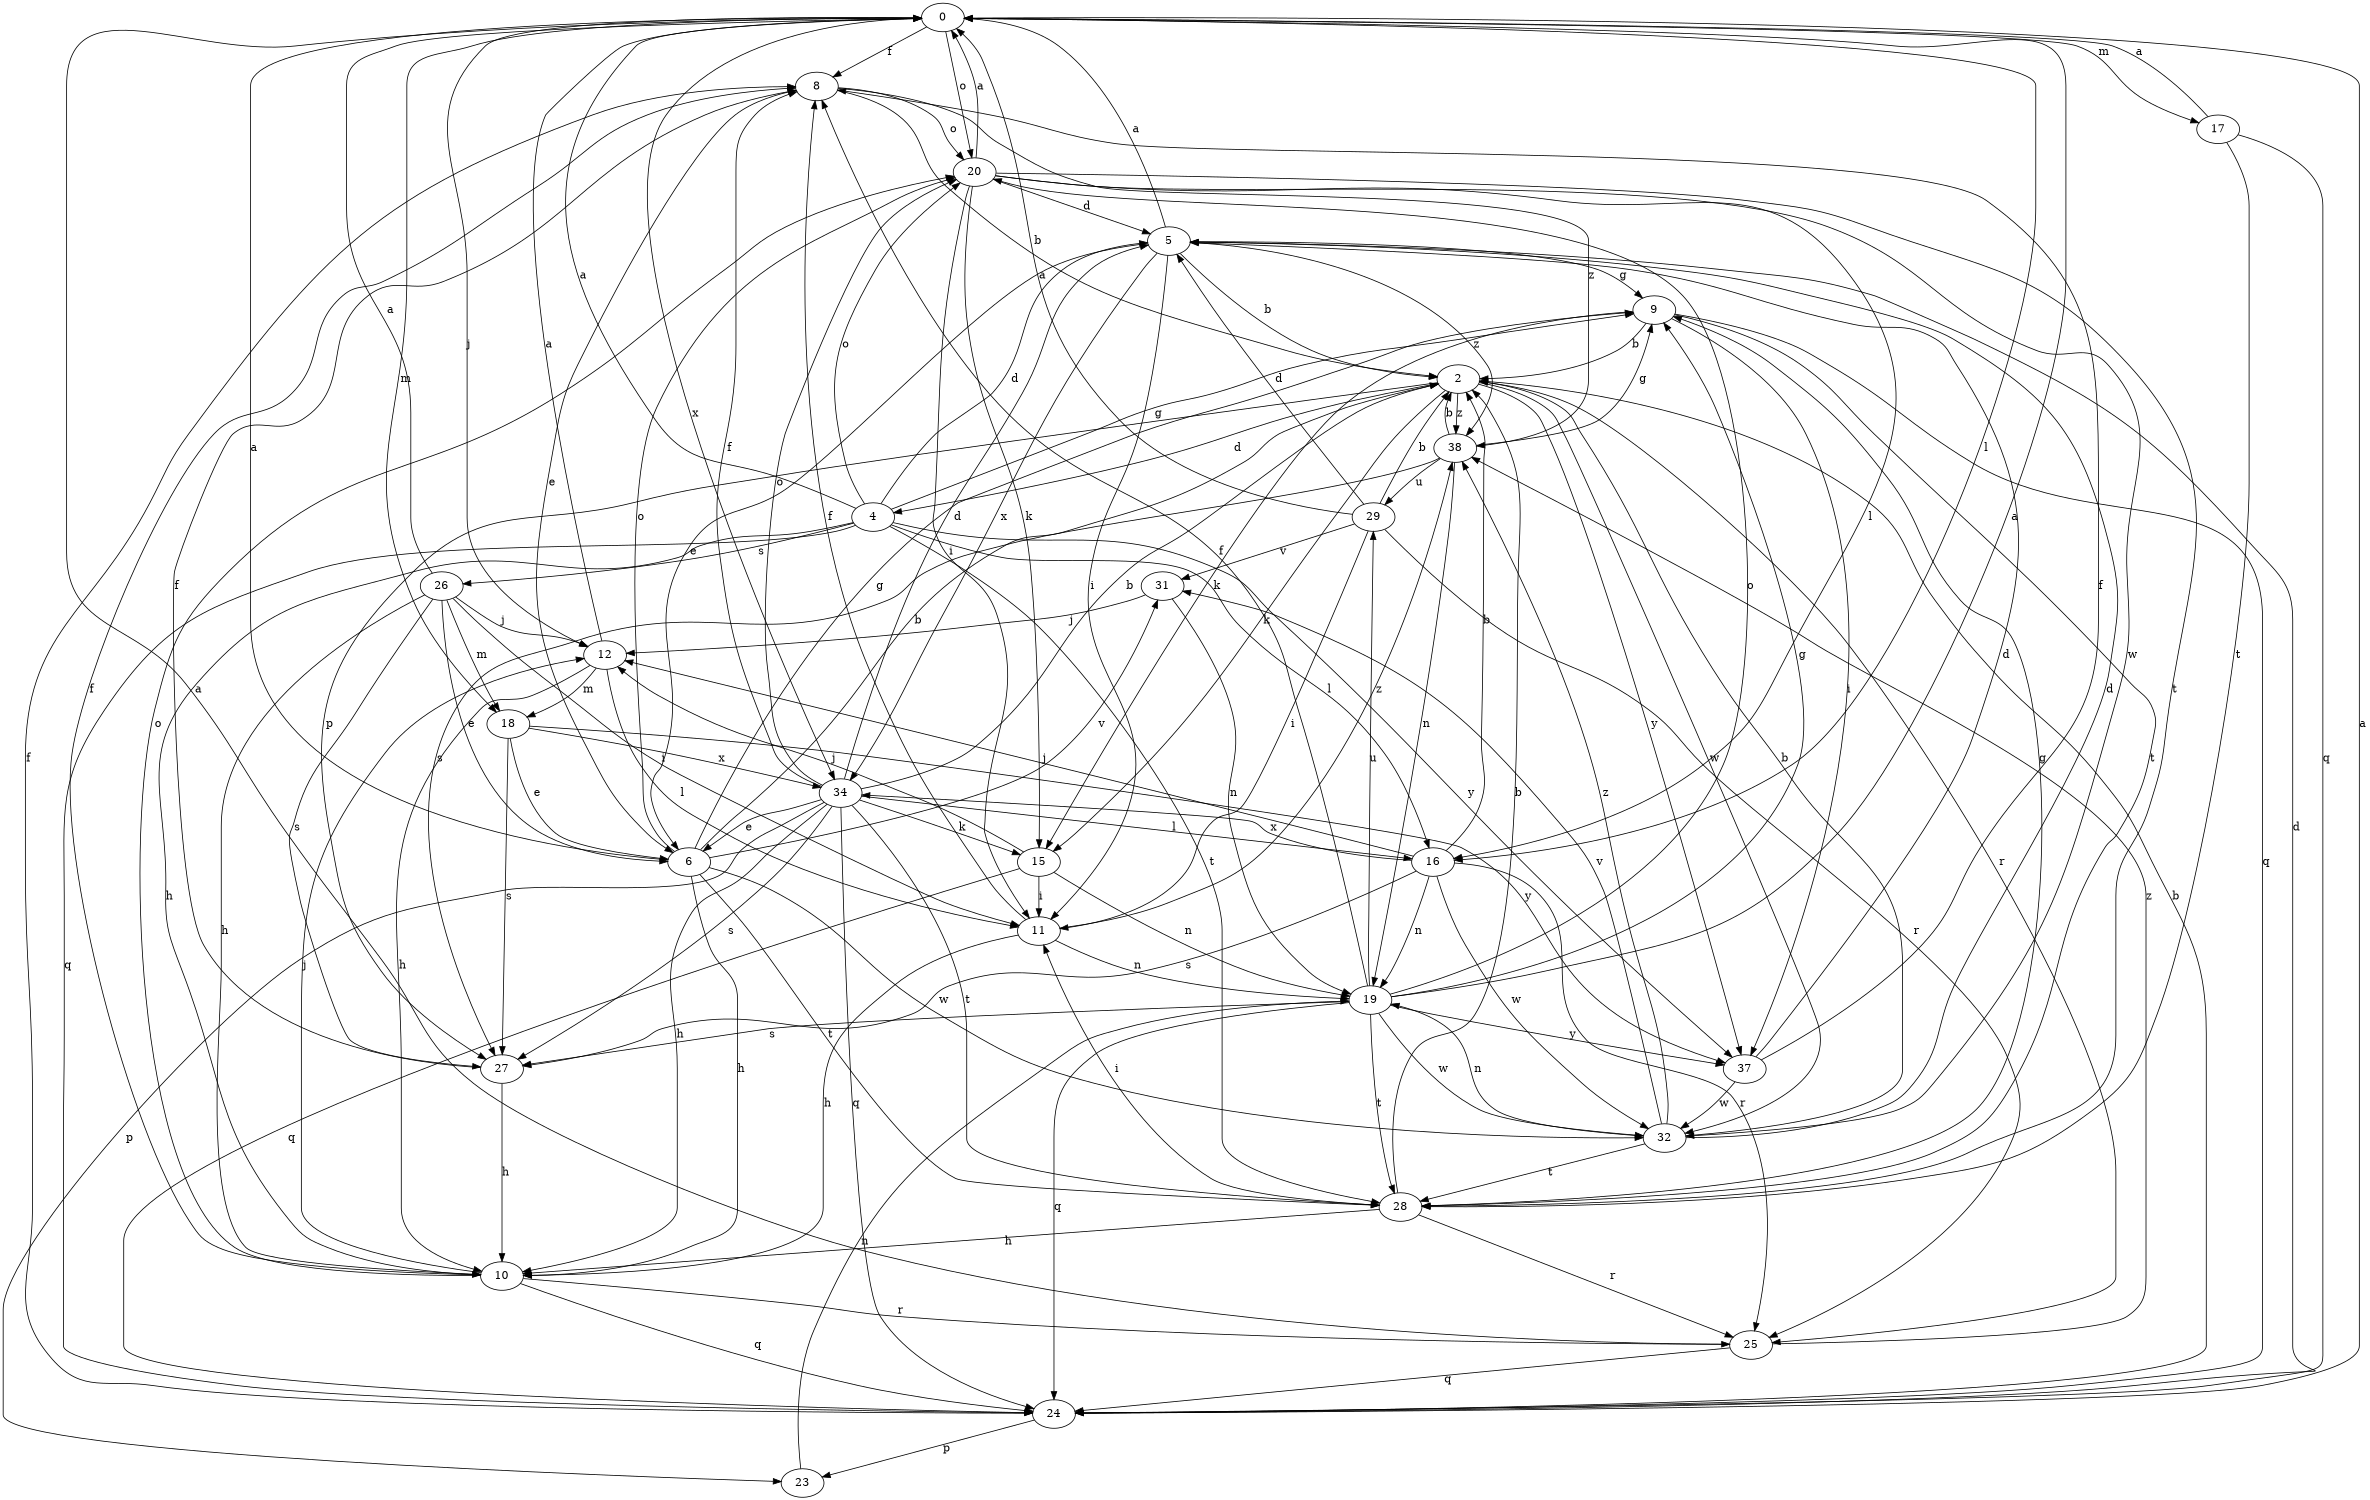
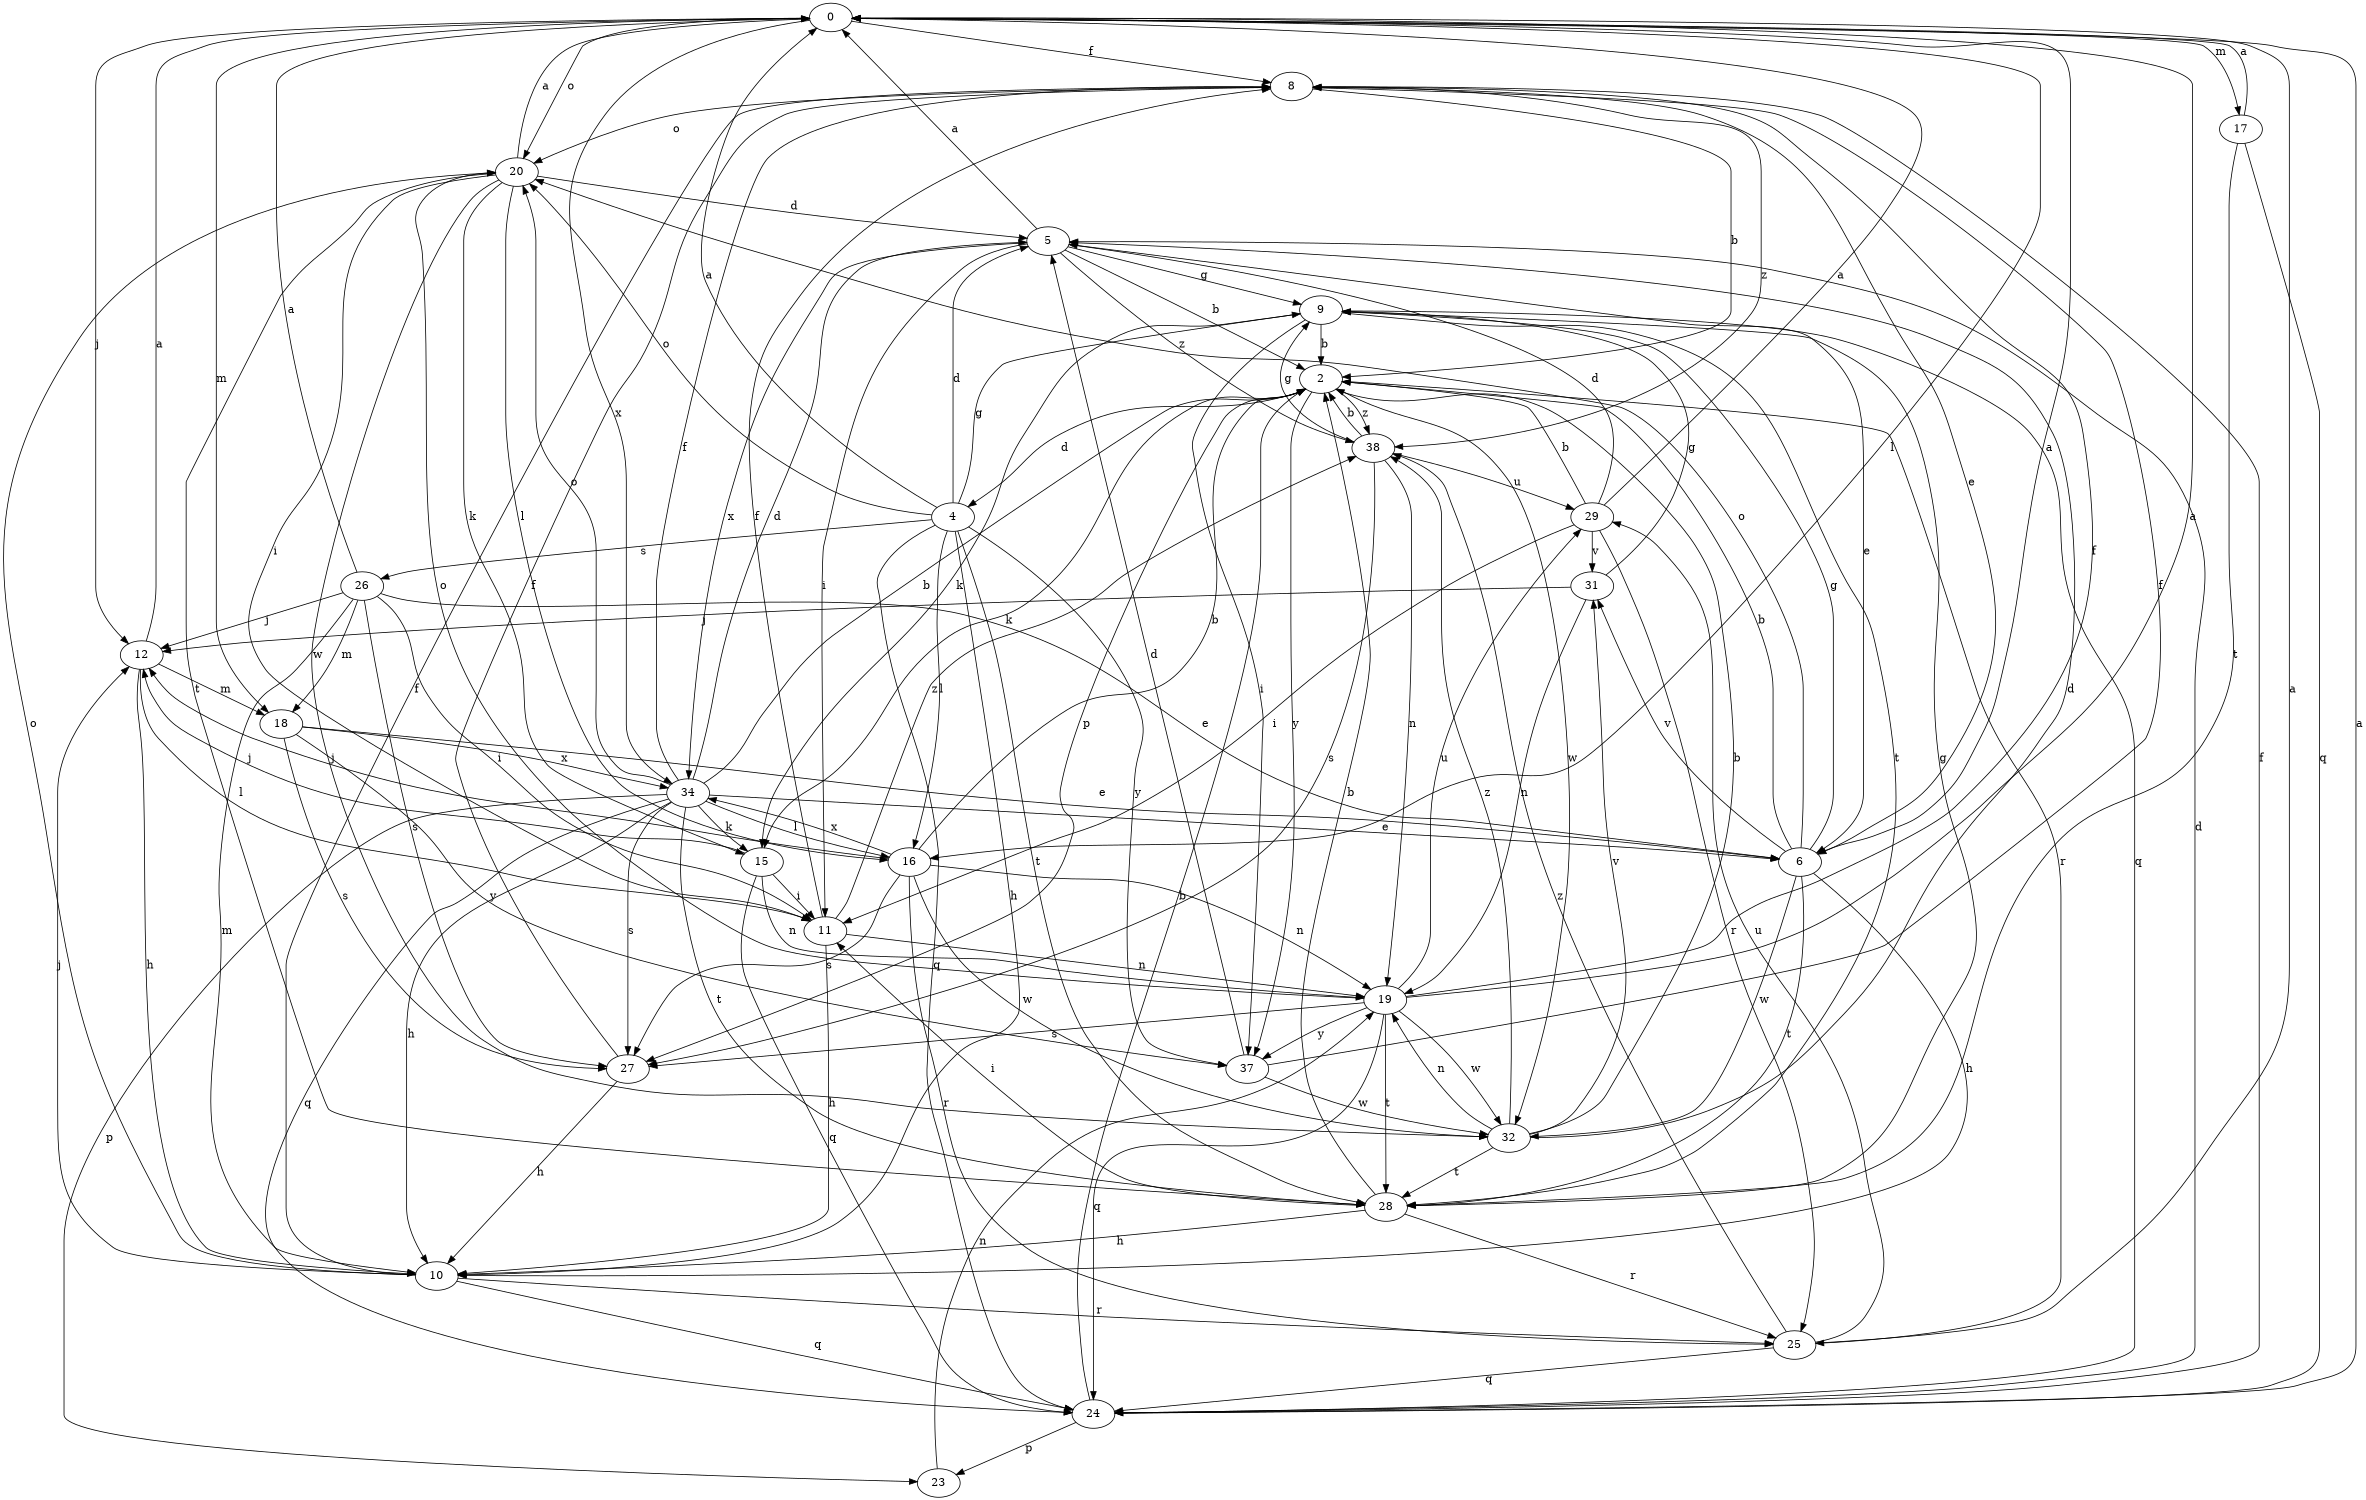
(1780, 797) -> (1640, 355)
none -> (1744, 923)
(225, 931) -> (227, 931)
